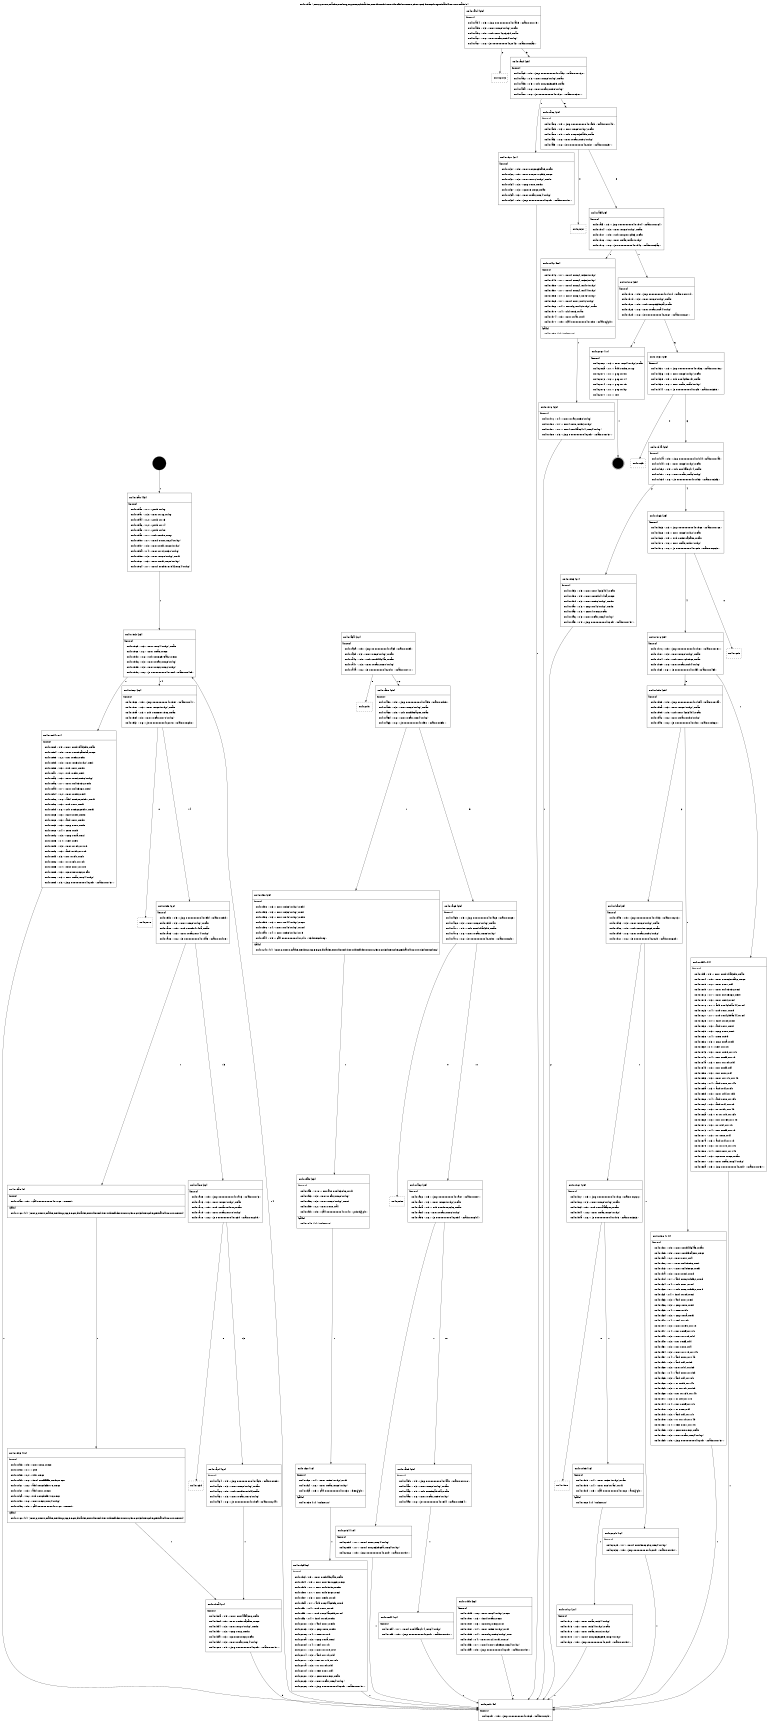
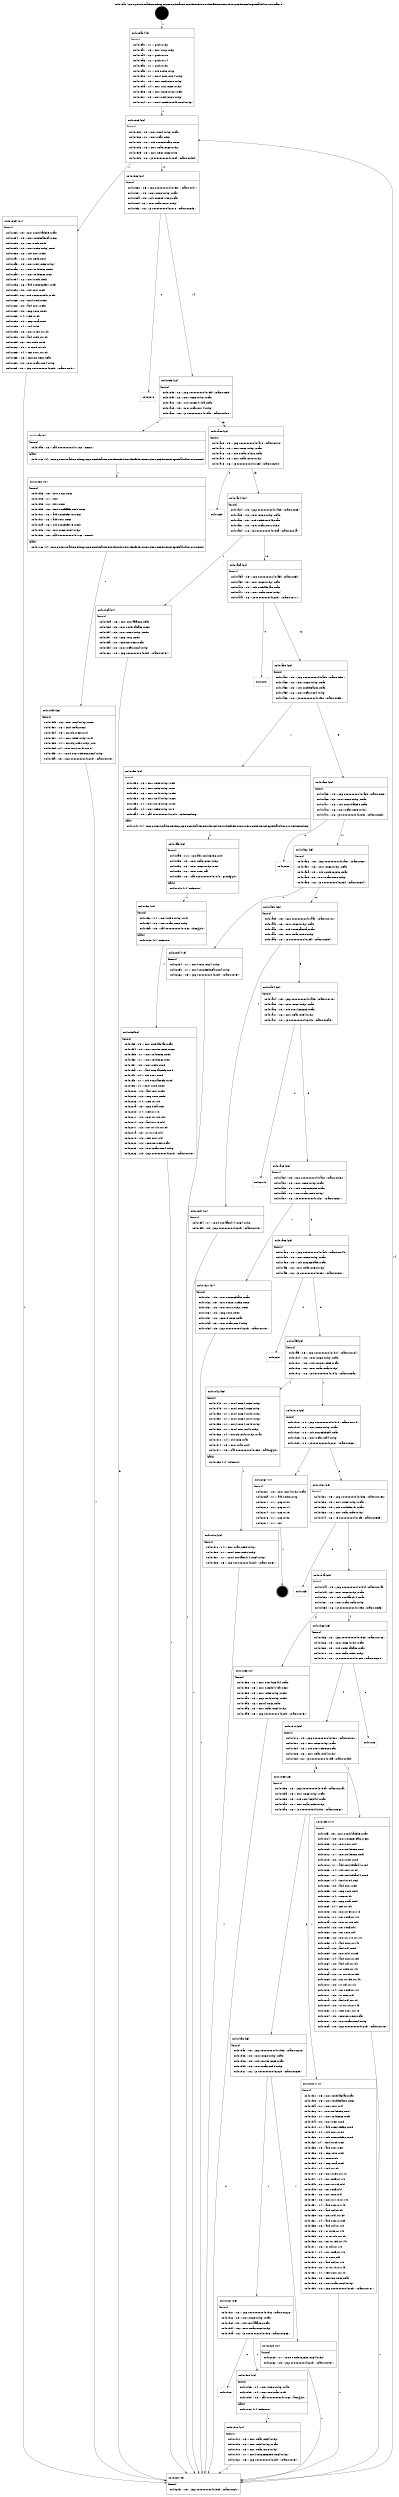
none -> (265, 547)
none -> (299, 963)
(175, 1561) -> (91, 628)
